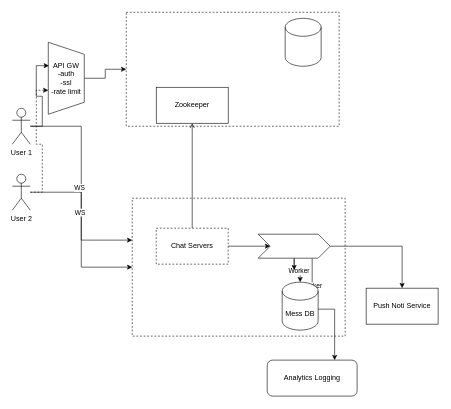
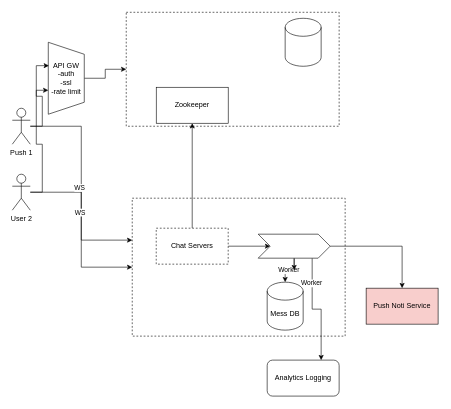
(192, 127) -> (192, 128)
(39, 144) -> (39, 144)
(22, 153) -> (22, 153)
(300, 306) -> (285, 306)
(402, 306) -> (402, 306)
(312, 378) -> (303, 378)
